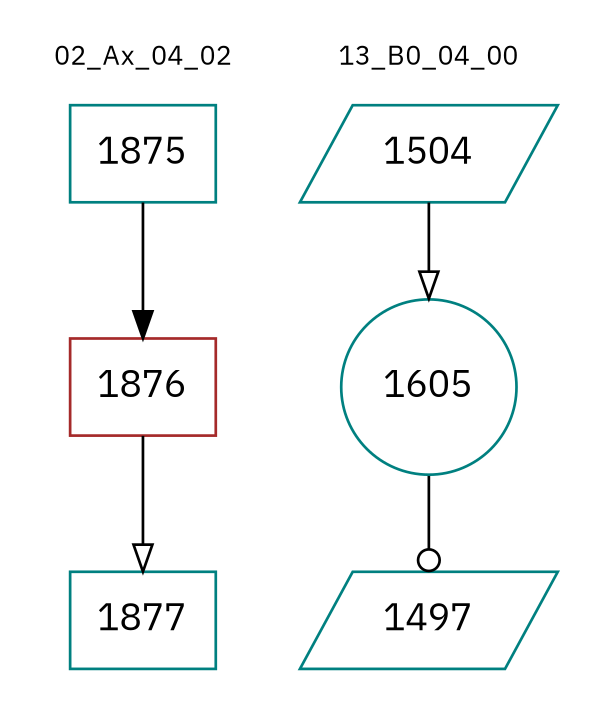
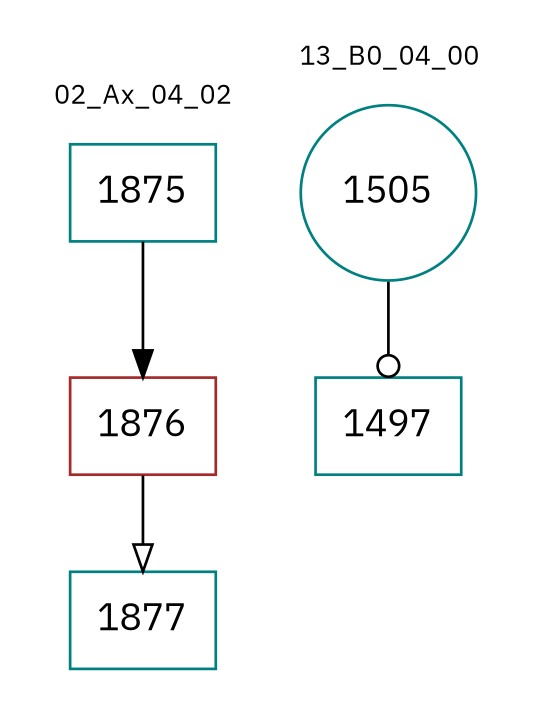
(429, 154) -> none
(429, 387) -> (388, 193)
(429, 620) -> (388, 426)
